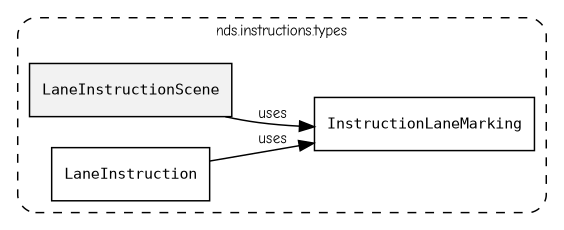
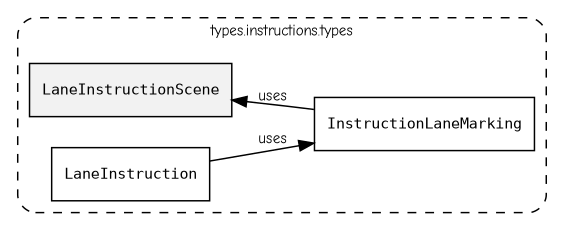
(282, 32) -> (282, 32)
(262, 123) -> (280, 105)
